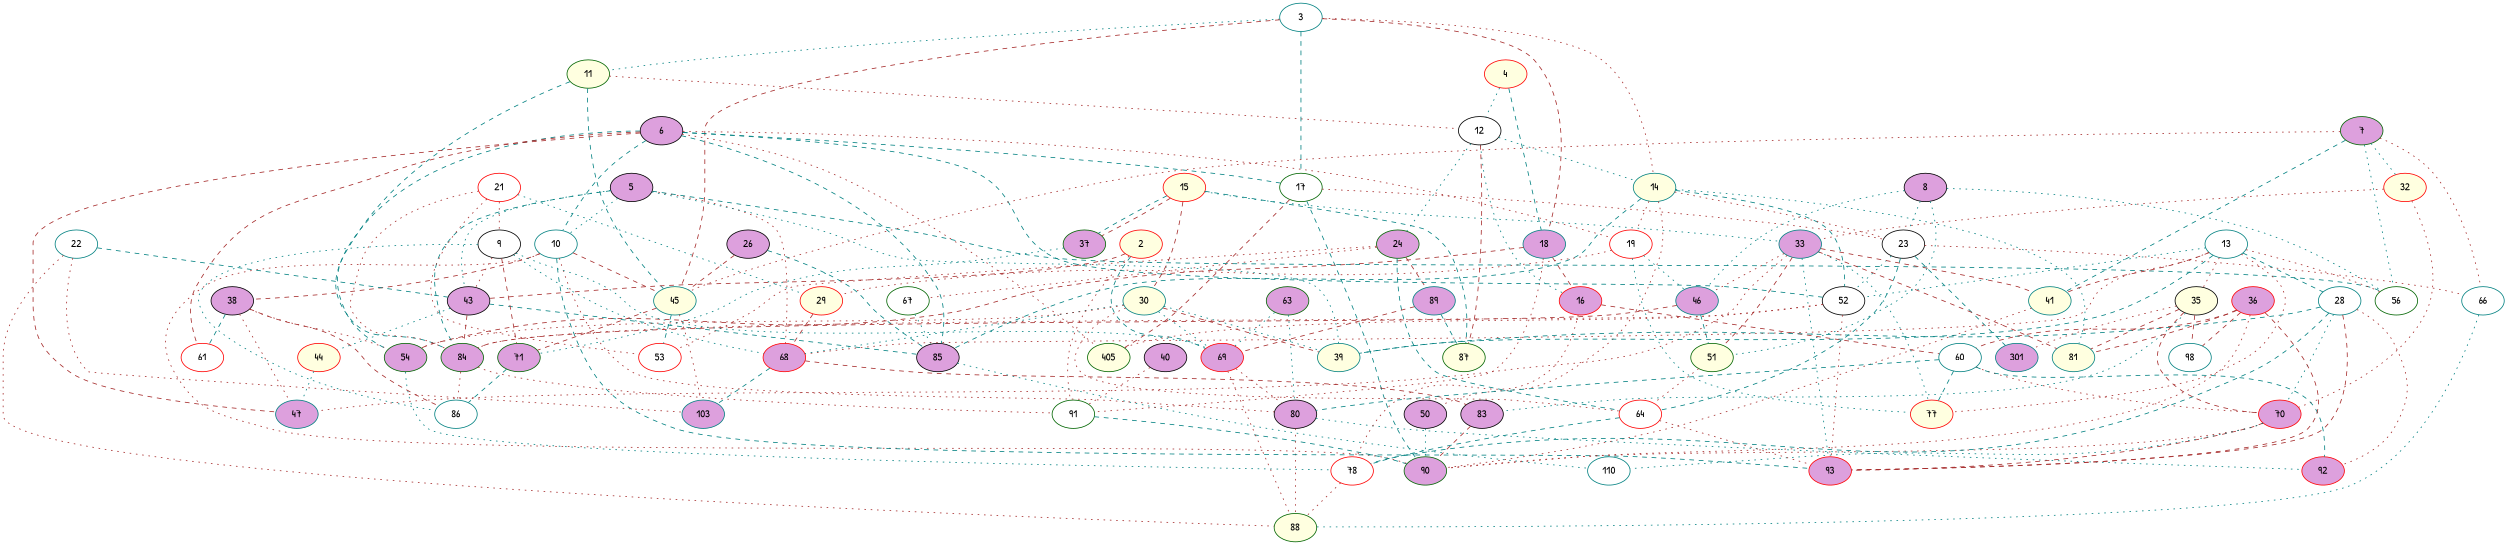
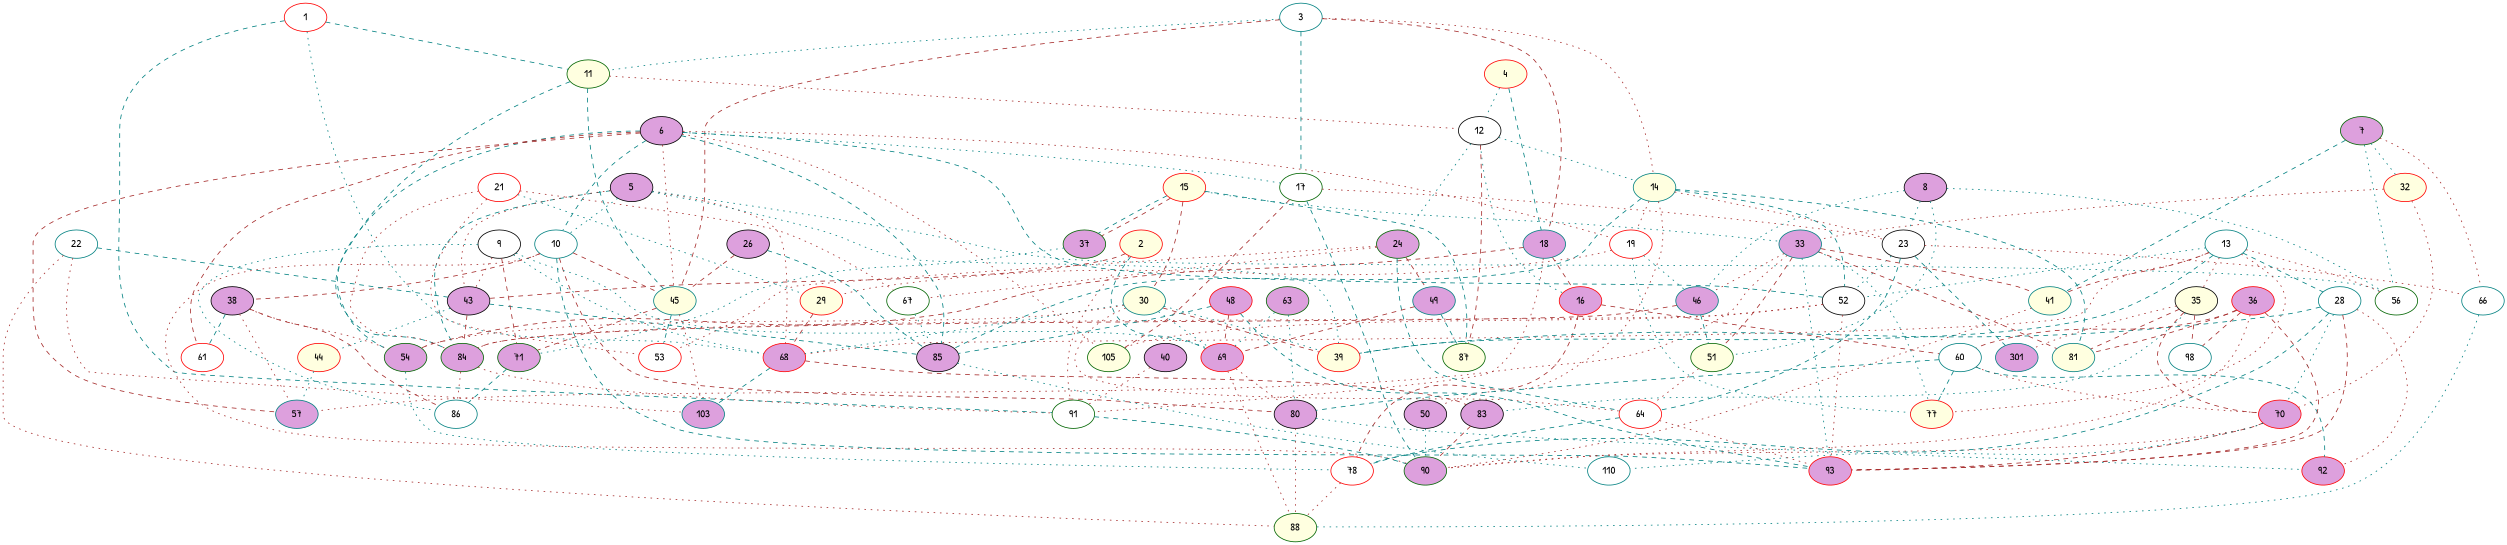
none -> (306, 17)
(1507, 149) -> (668, 219)
(982, 152) -> (982, 152)
(1902, 217) -> (1902, 217)
(499, 219) -> (714, 218)
(473, 228) -> (473, 228)
(1428, 265) -> (1428, 265)
none -> (1231, 301)
(1434, 301) -> (1434, 301)
(1109, 358) -> (1109, 358)
(1339, 358) -> (1339, 358)
(1463, 386) -> (1463, 386)
(942, 397) -> (942, 397)
(297, 414) -> (297, 414)
